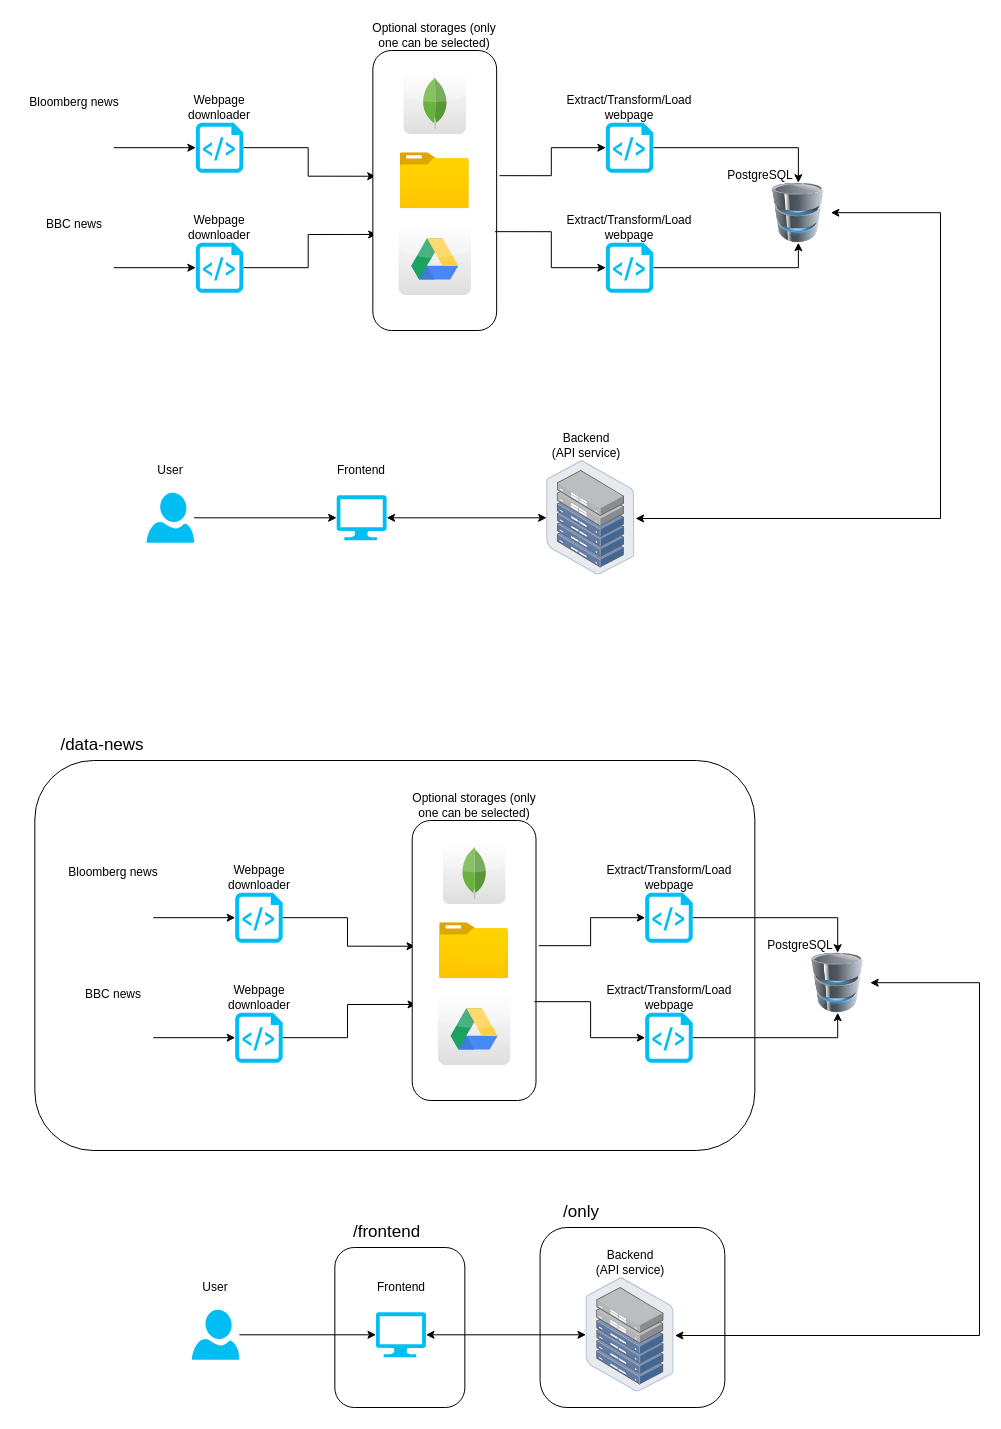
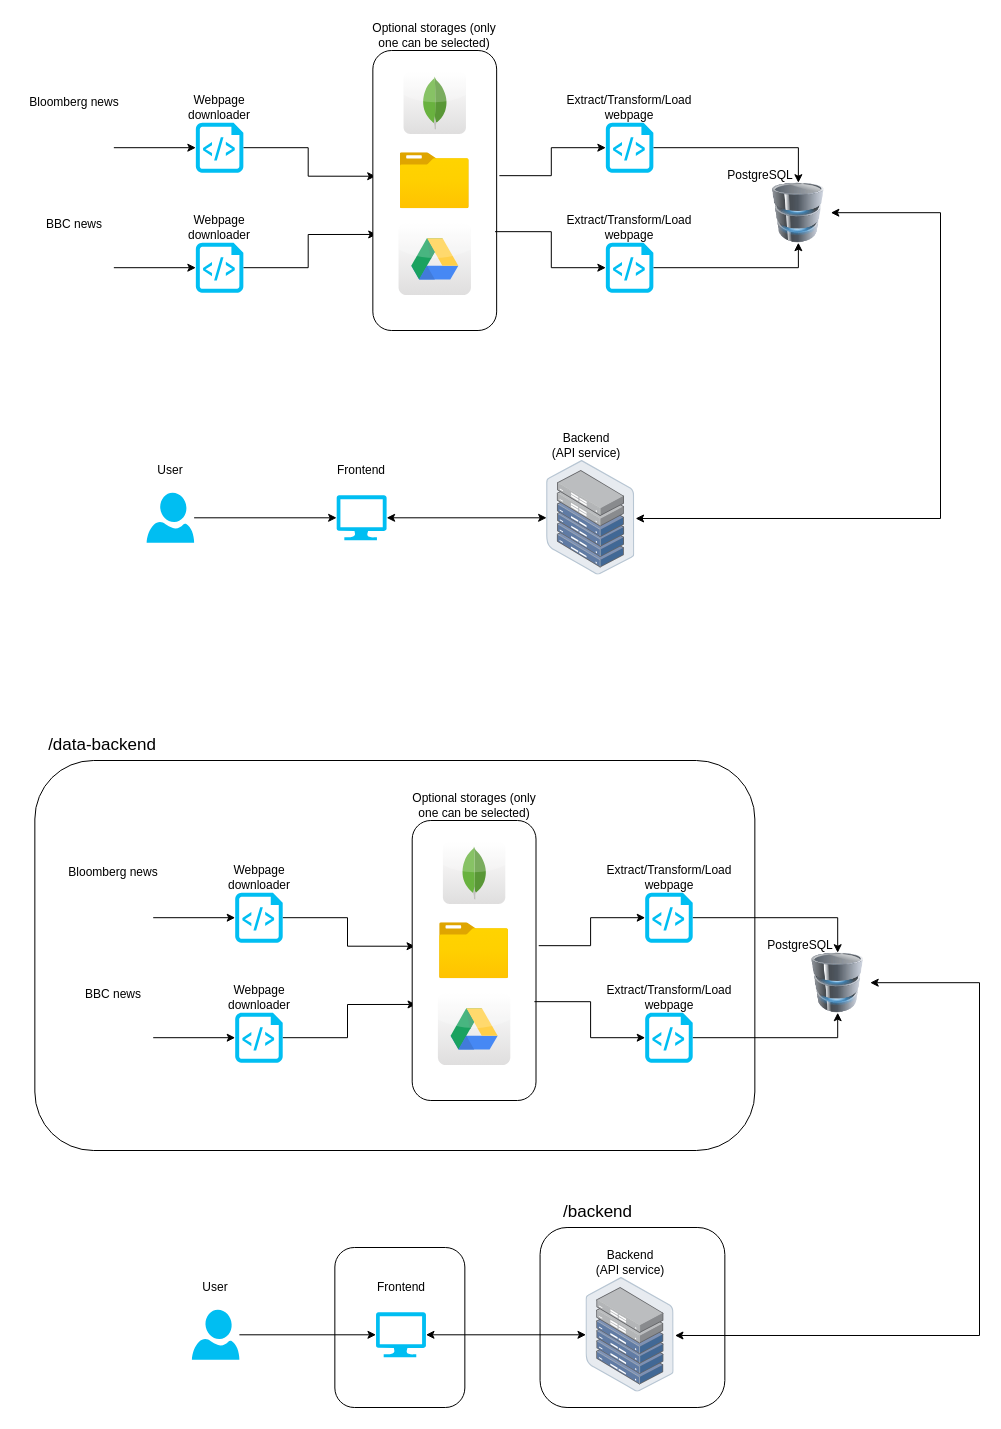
(103, 746) -> (103, 746)
(585, 1213) -> (602, 1213)
(419, 1233) -> none
